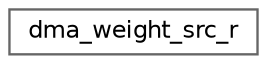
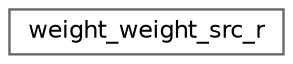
(133, 32) -> (146, 32)
